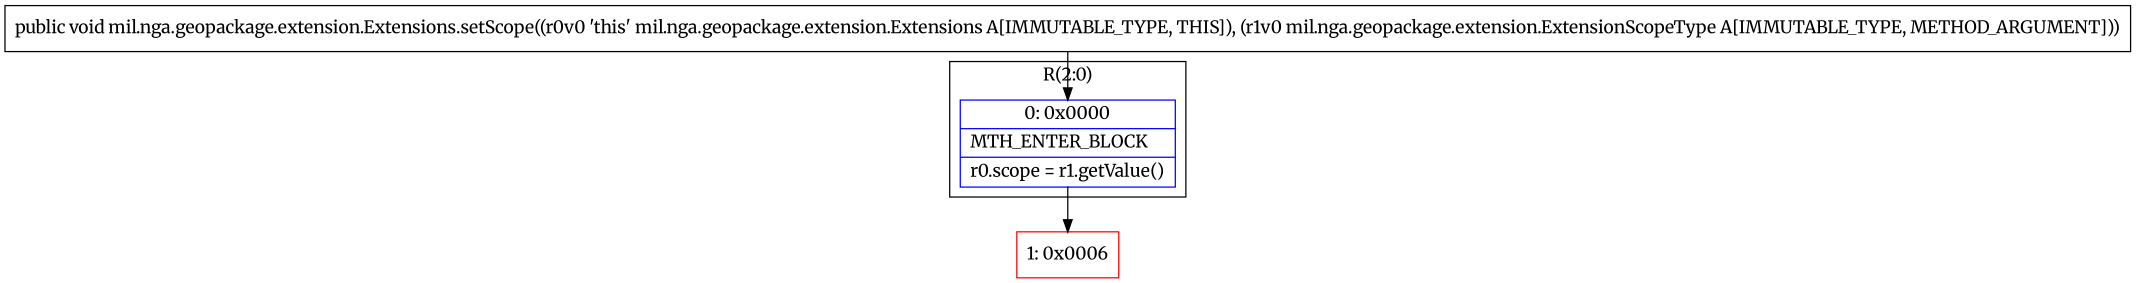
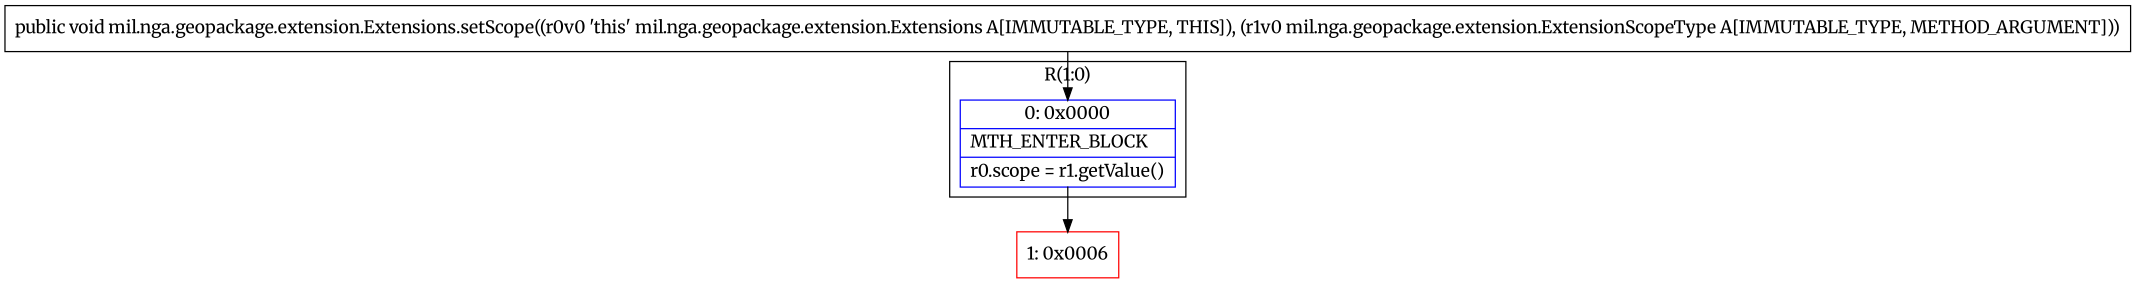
(1068, 76) -> (1068, 76)
